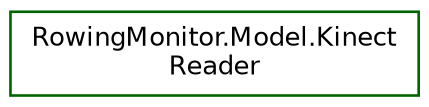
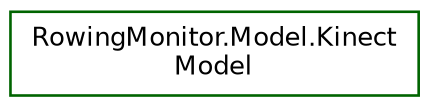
(215, 54) -> (215, 54)
